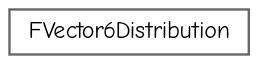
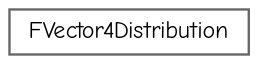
(129, 32) -> (129, 32)
